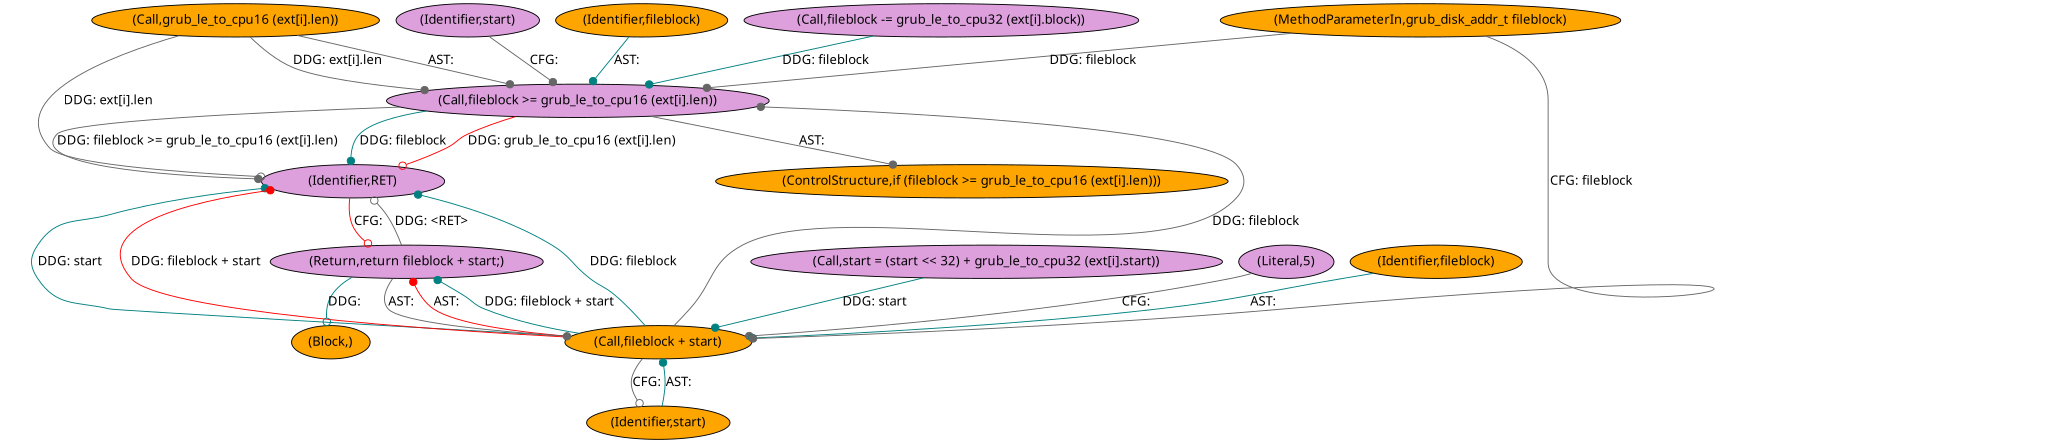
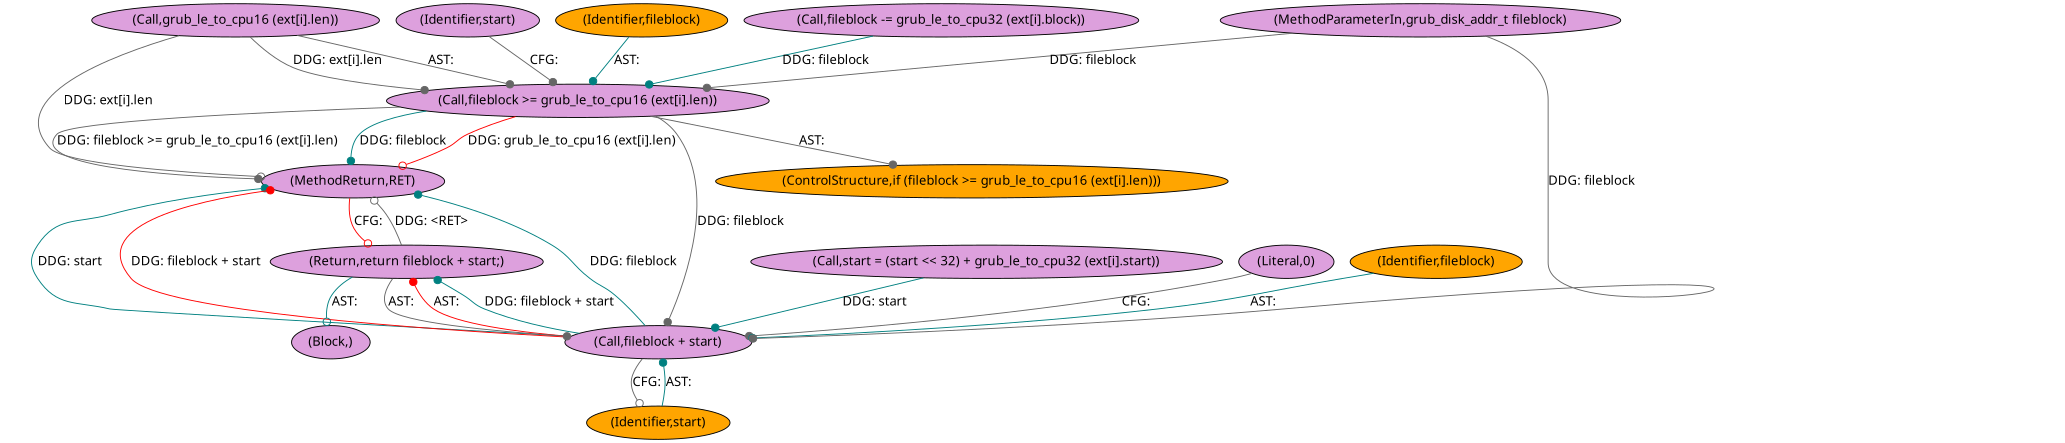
(236, 20) -> (236, 20)
(1421, 20) -> (1421, 20)
(353, 181) -> (353, 181)
(1592, 181) -> (1592, 181)
(1195, 222) -> (696, 212)
(1286, 262) -> (1286, 262)
(347, 302) -> (347, 302)
(331, 342) -> (331, 342)
(658, 342) -> (658, 342)
